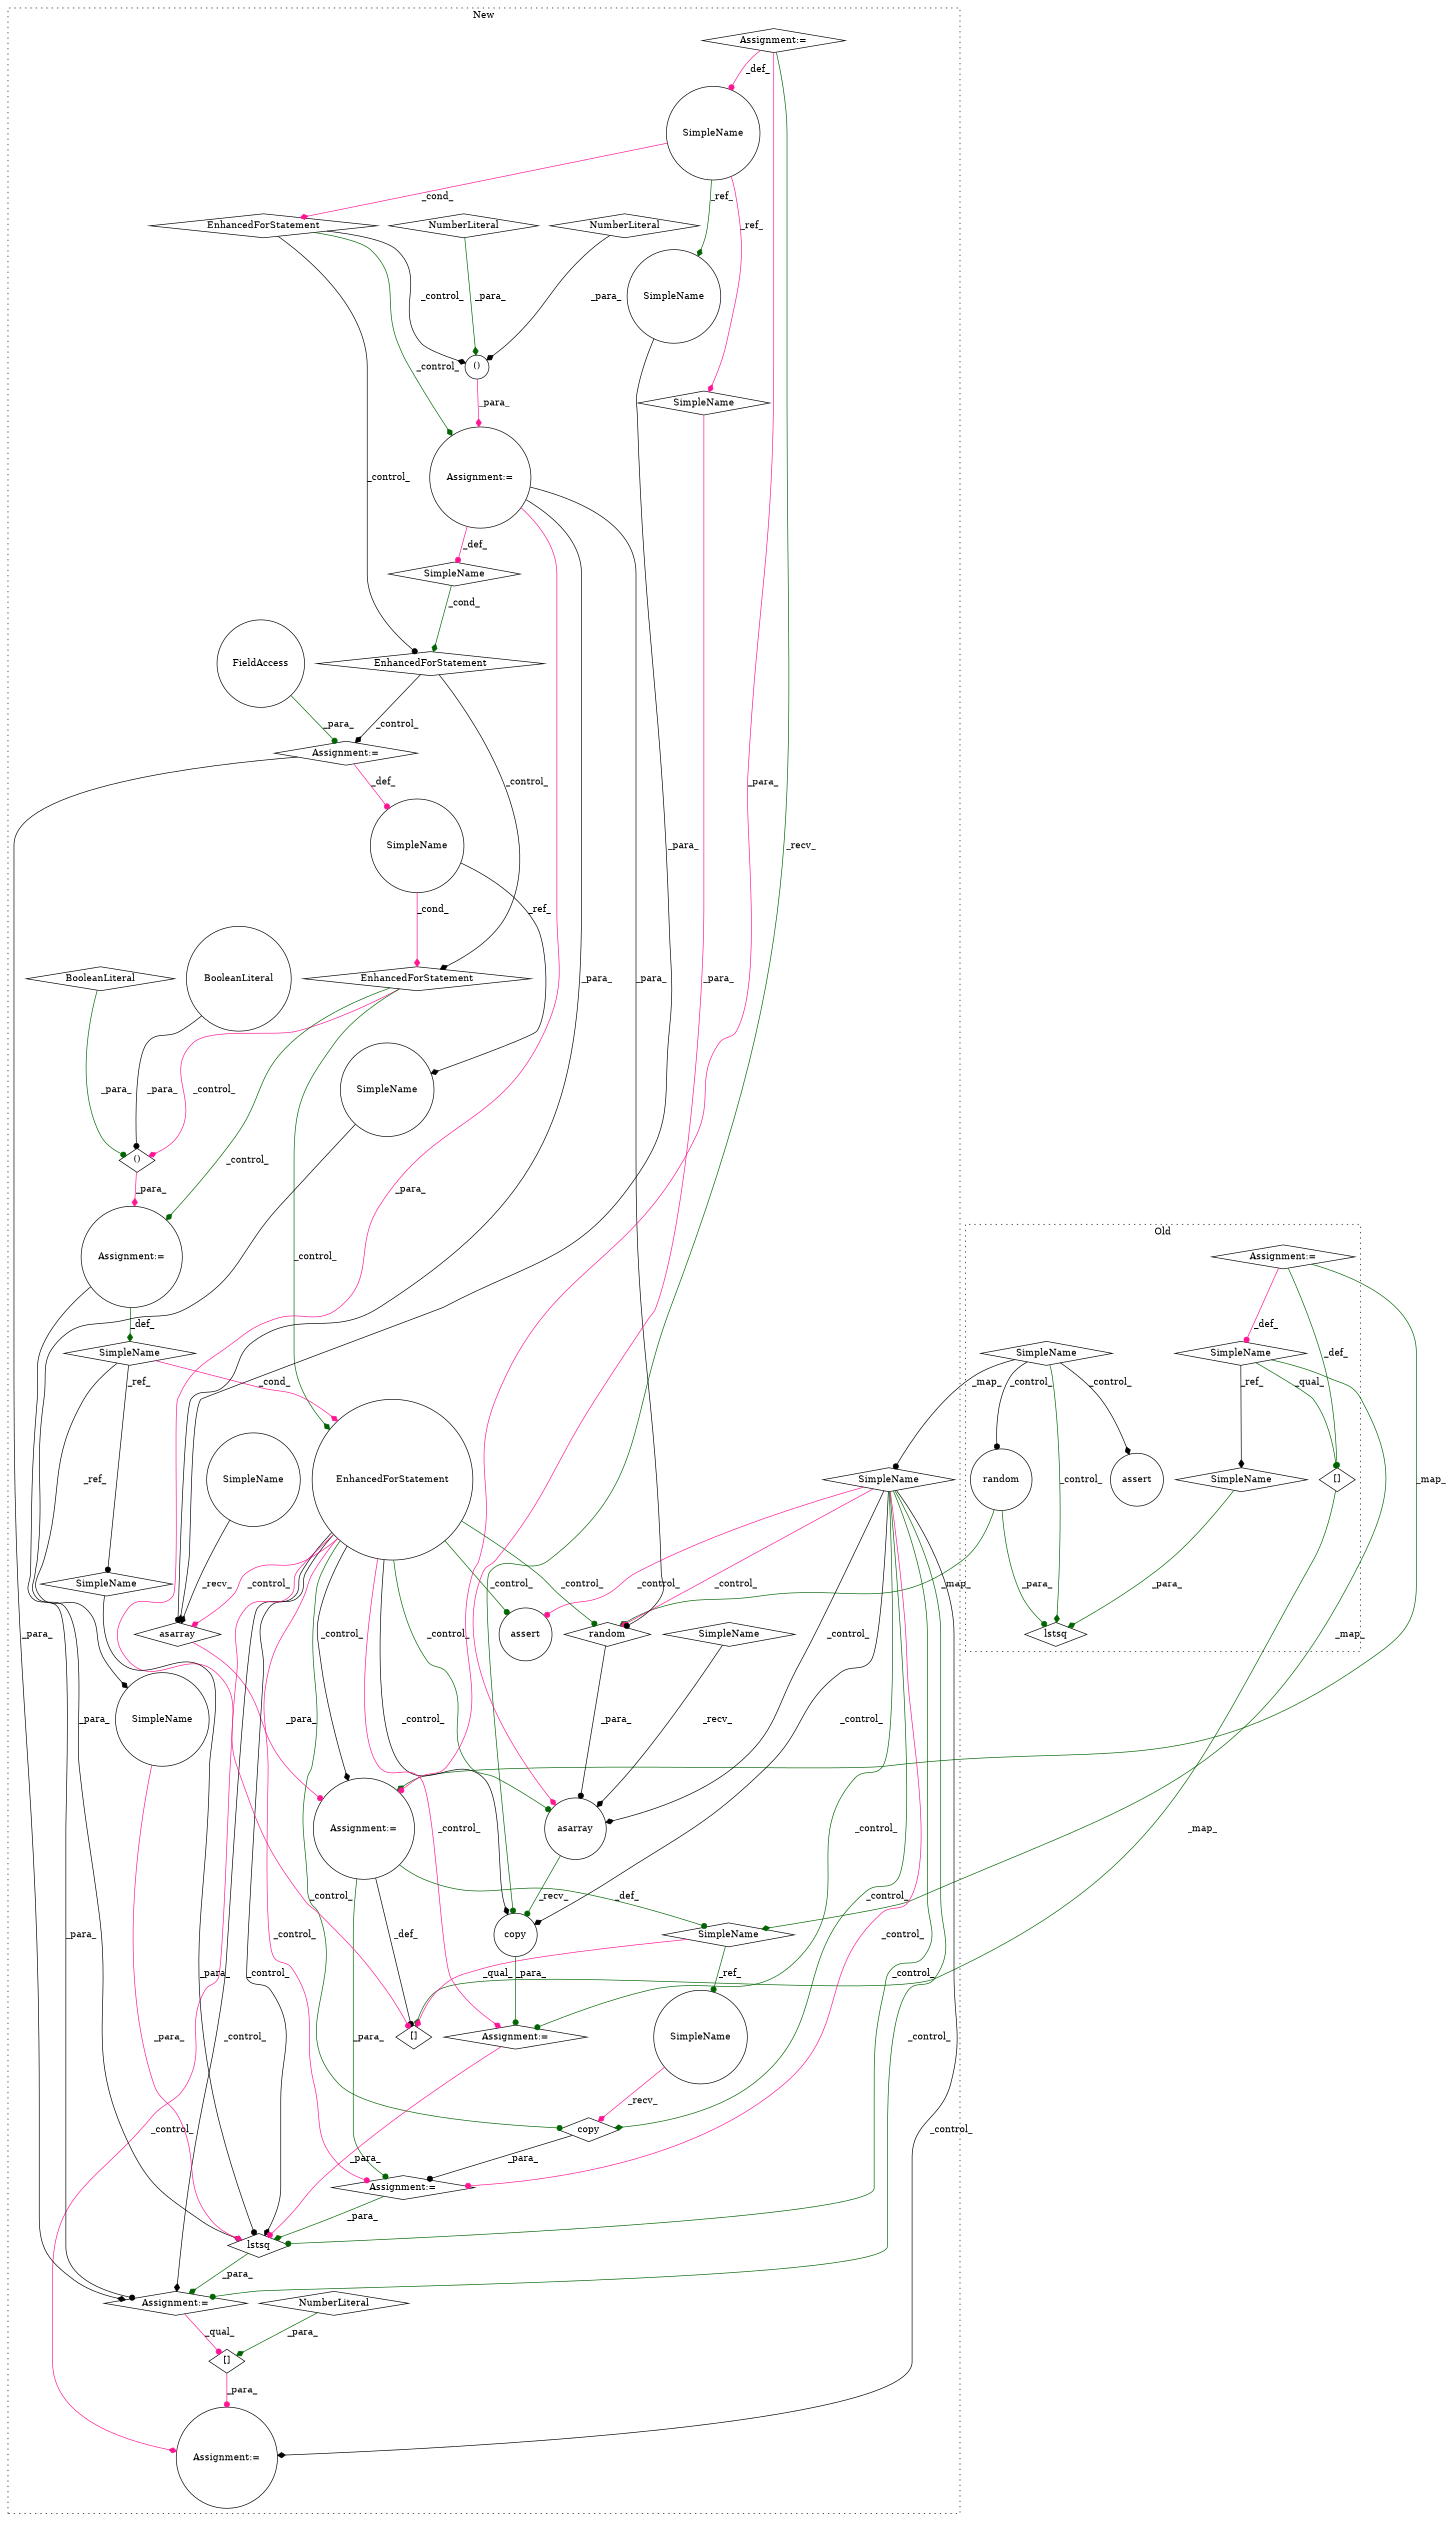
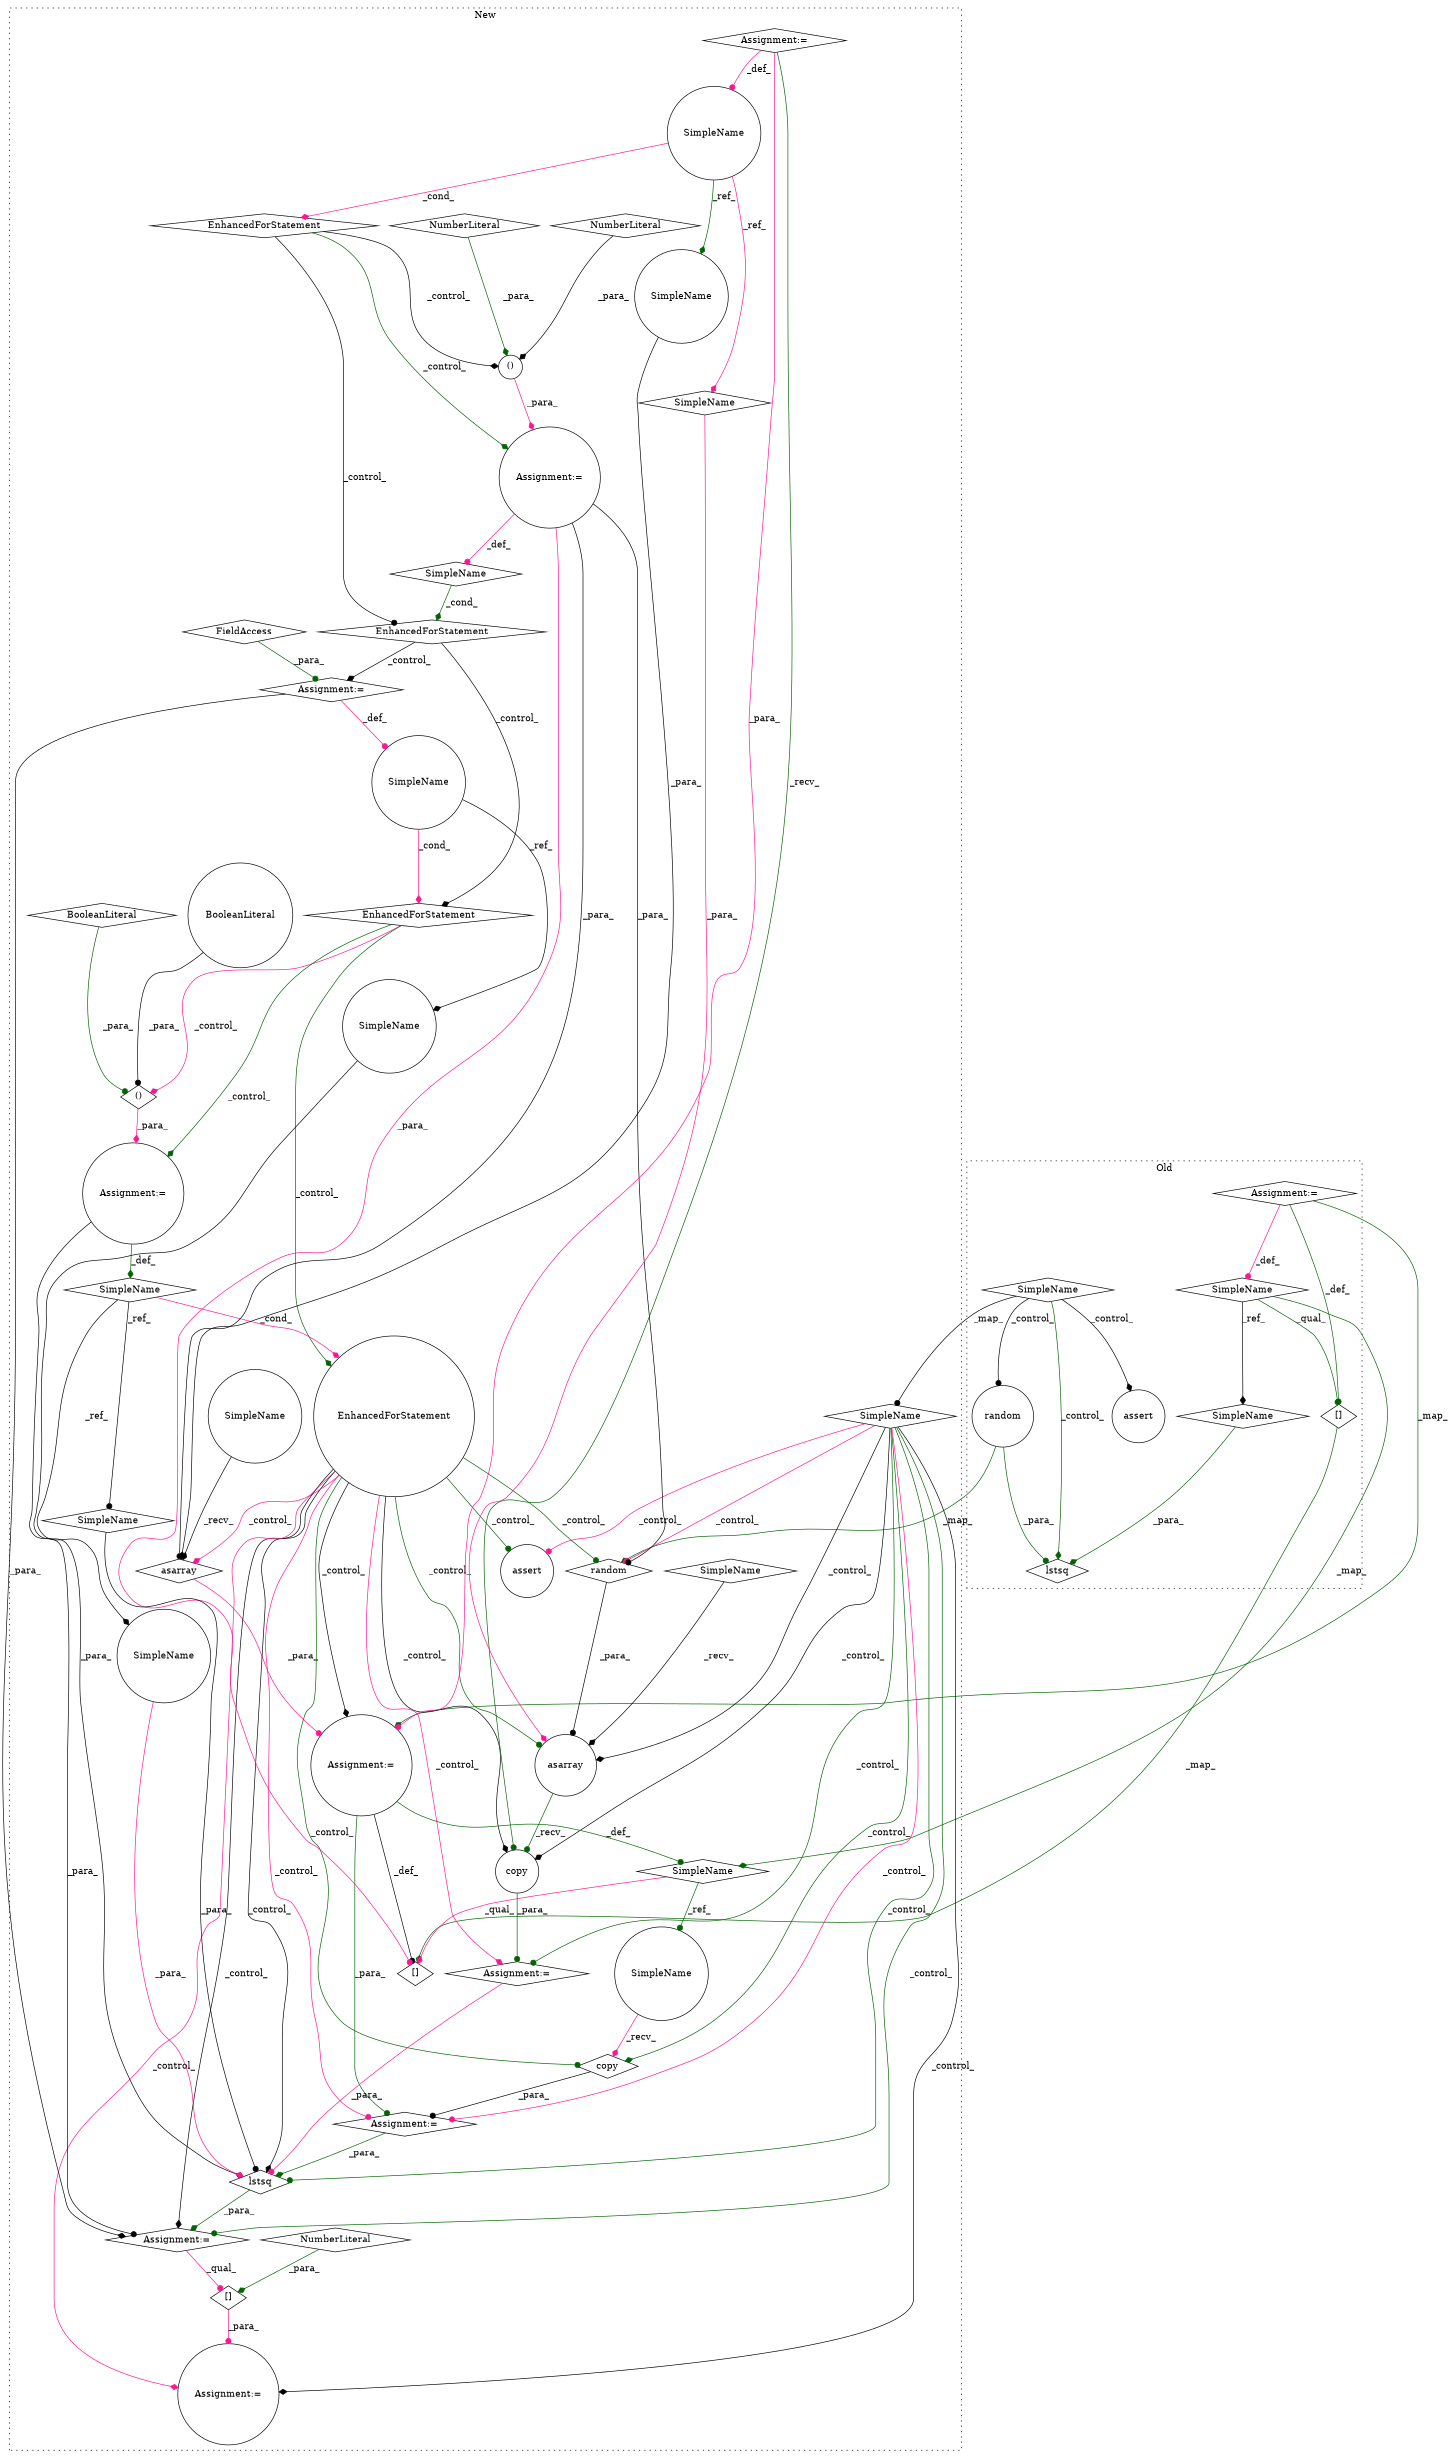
(261, 664) -> (244, 632)
